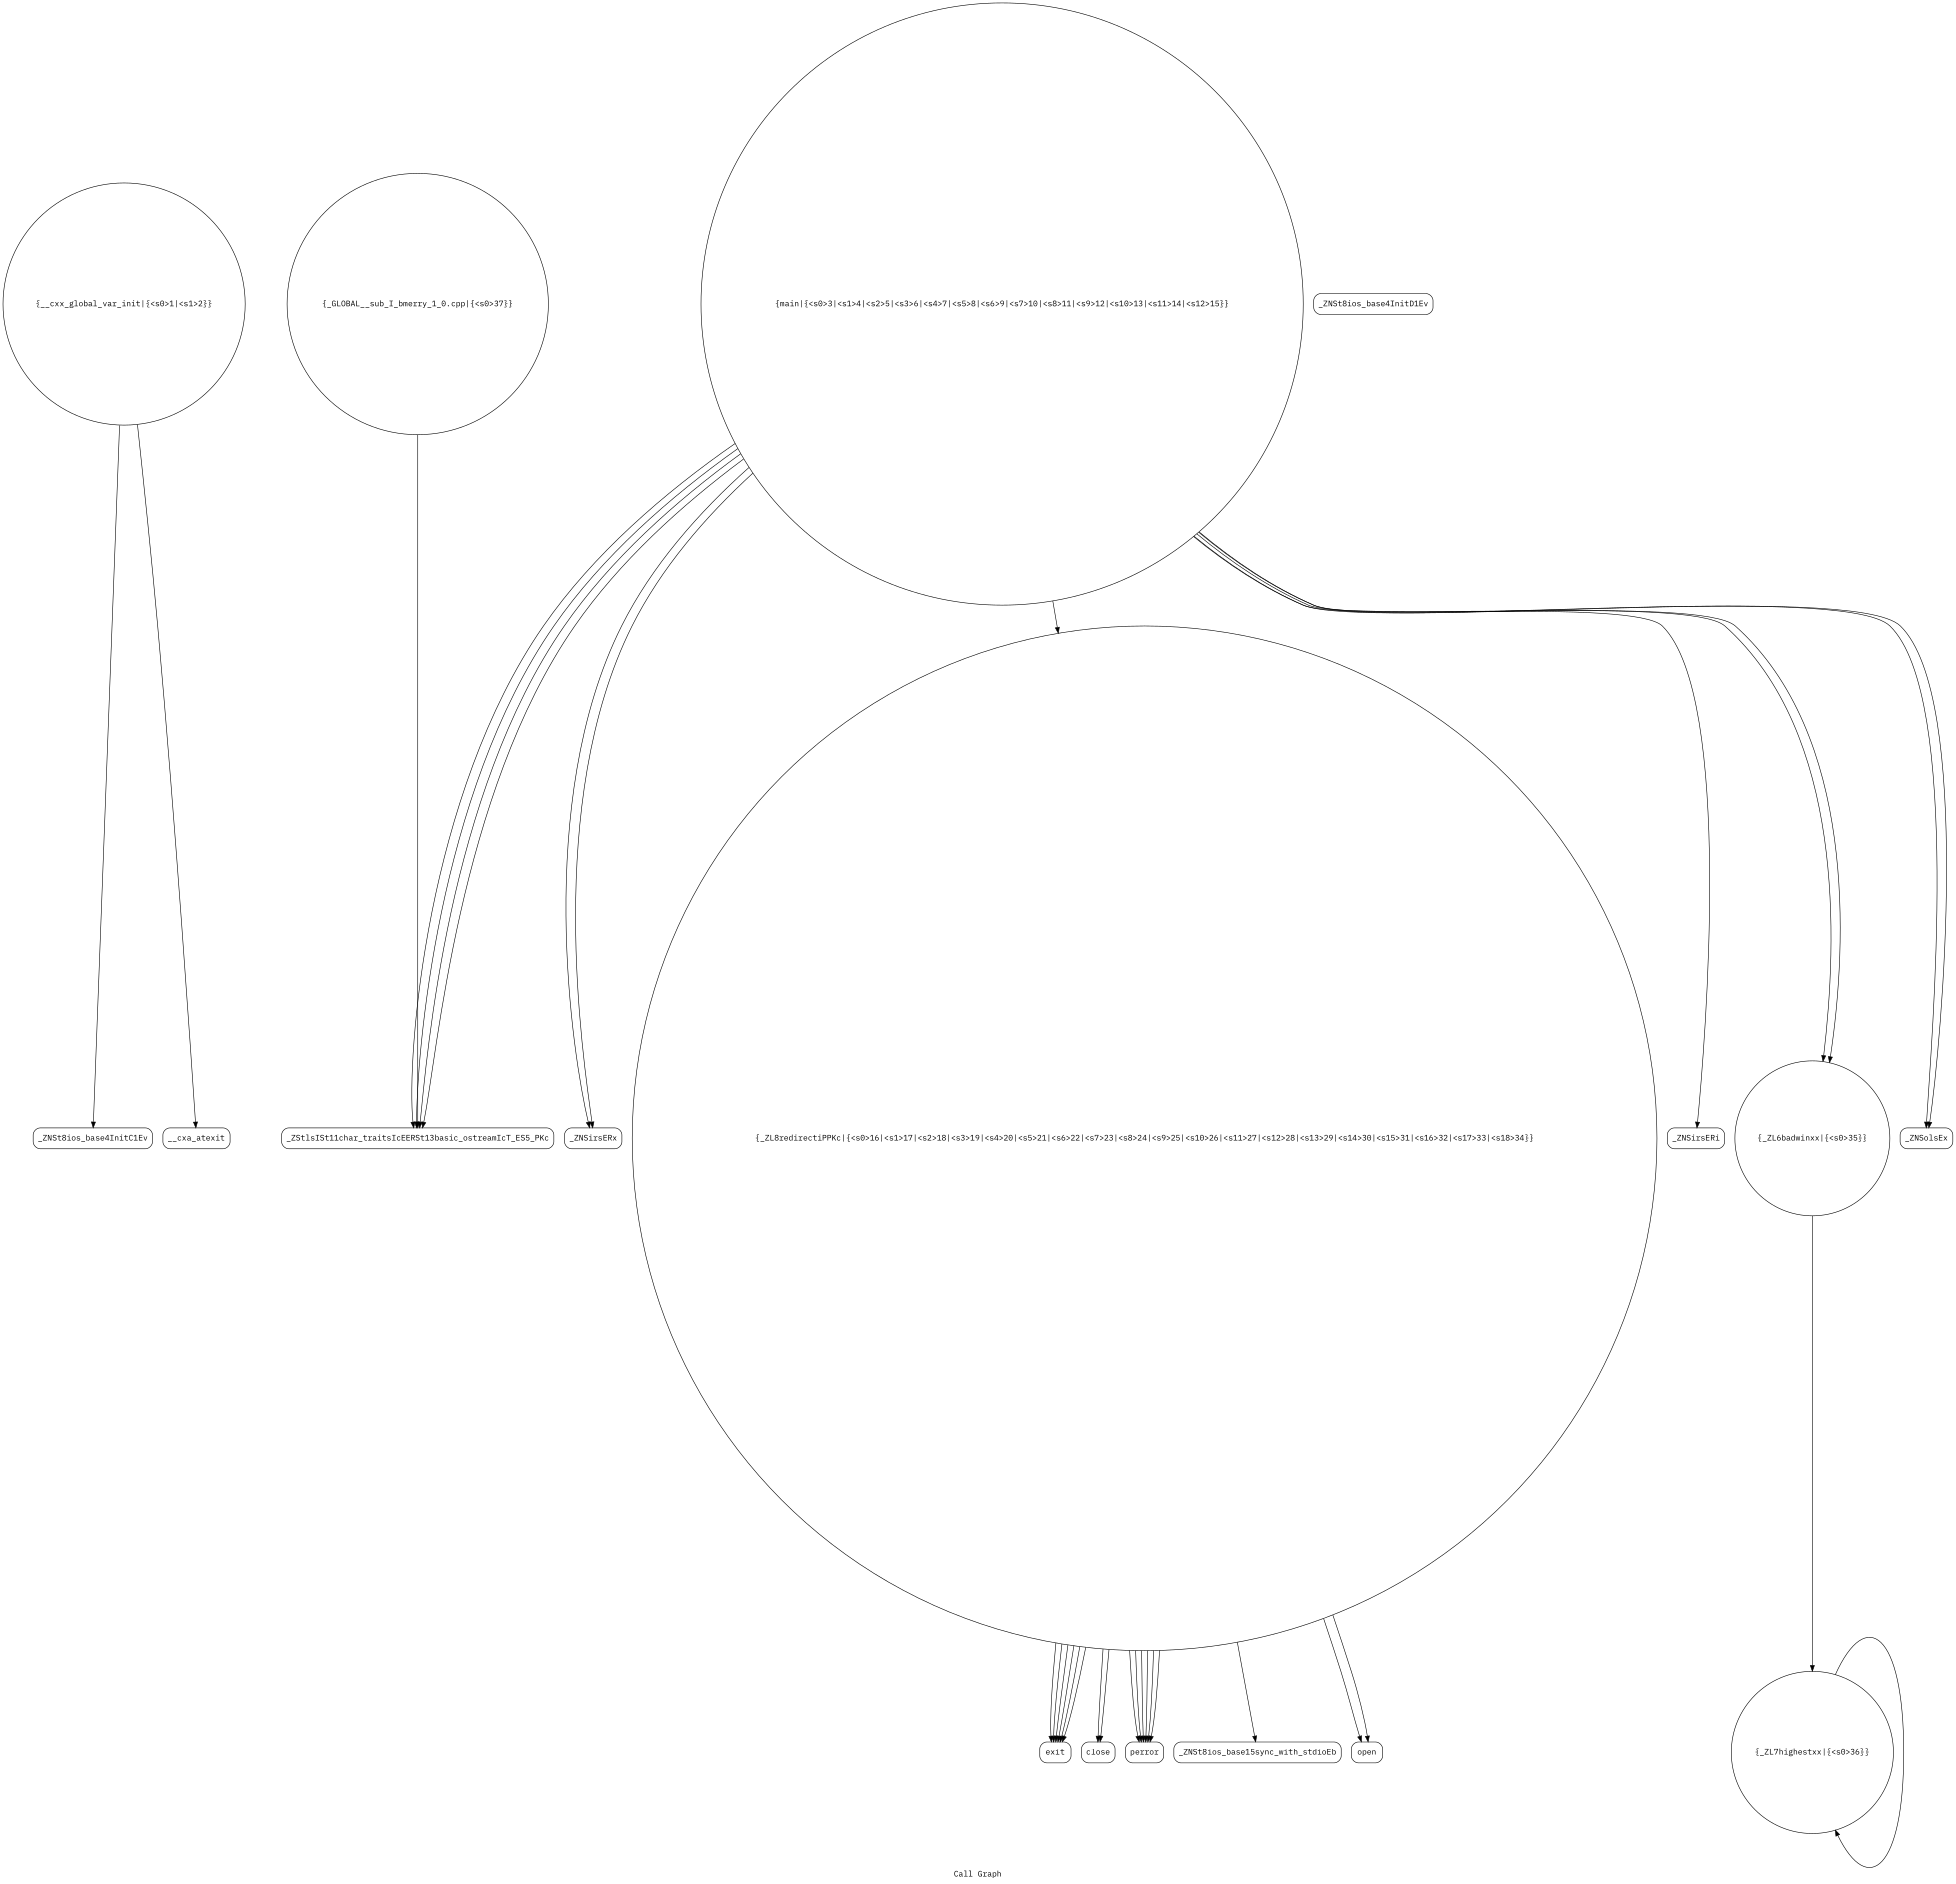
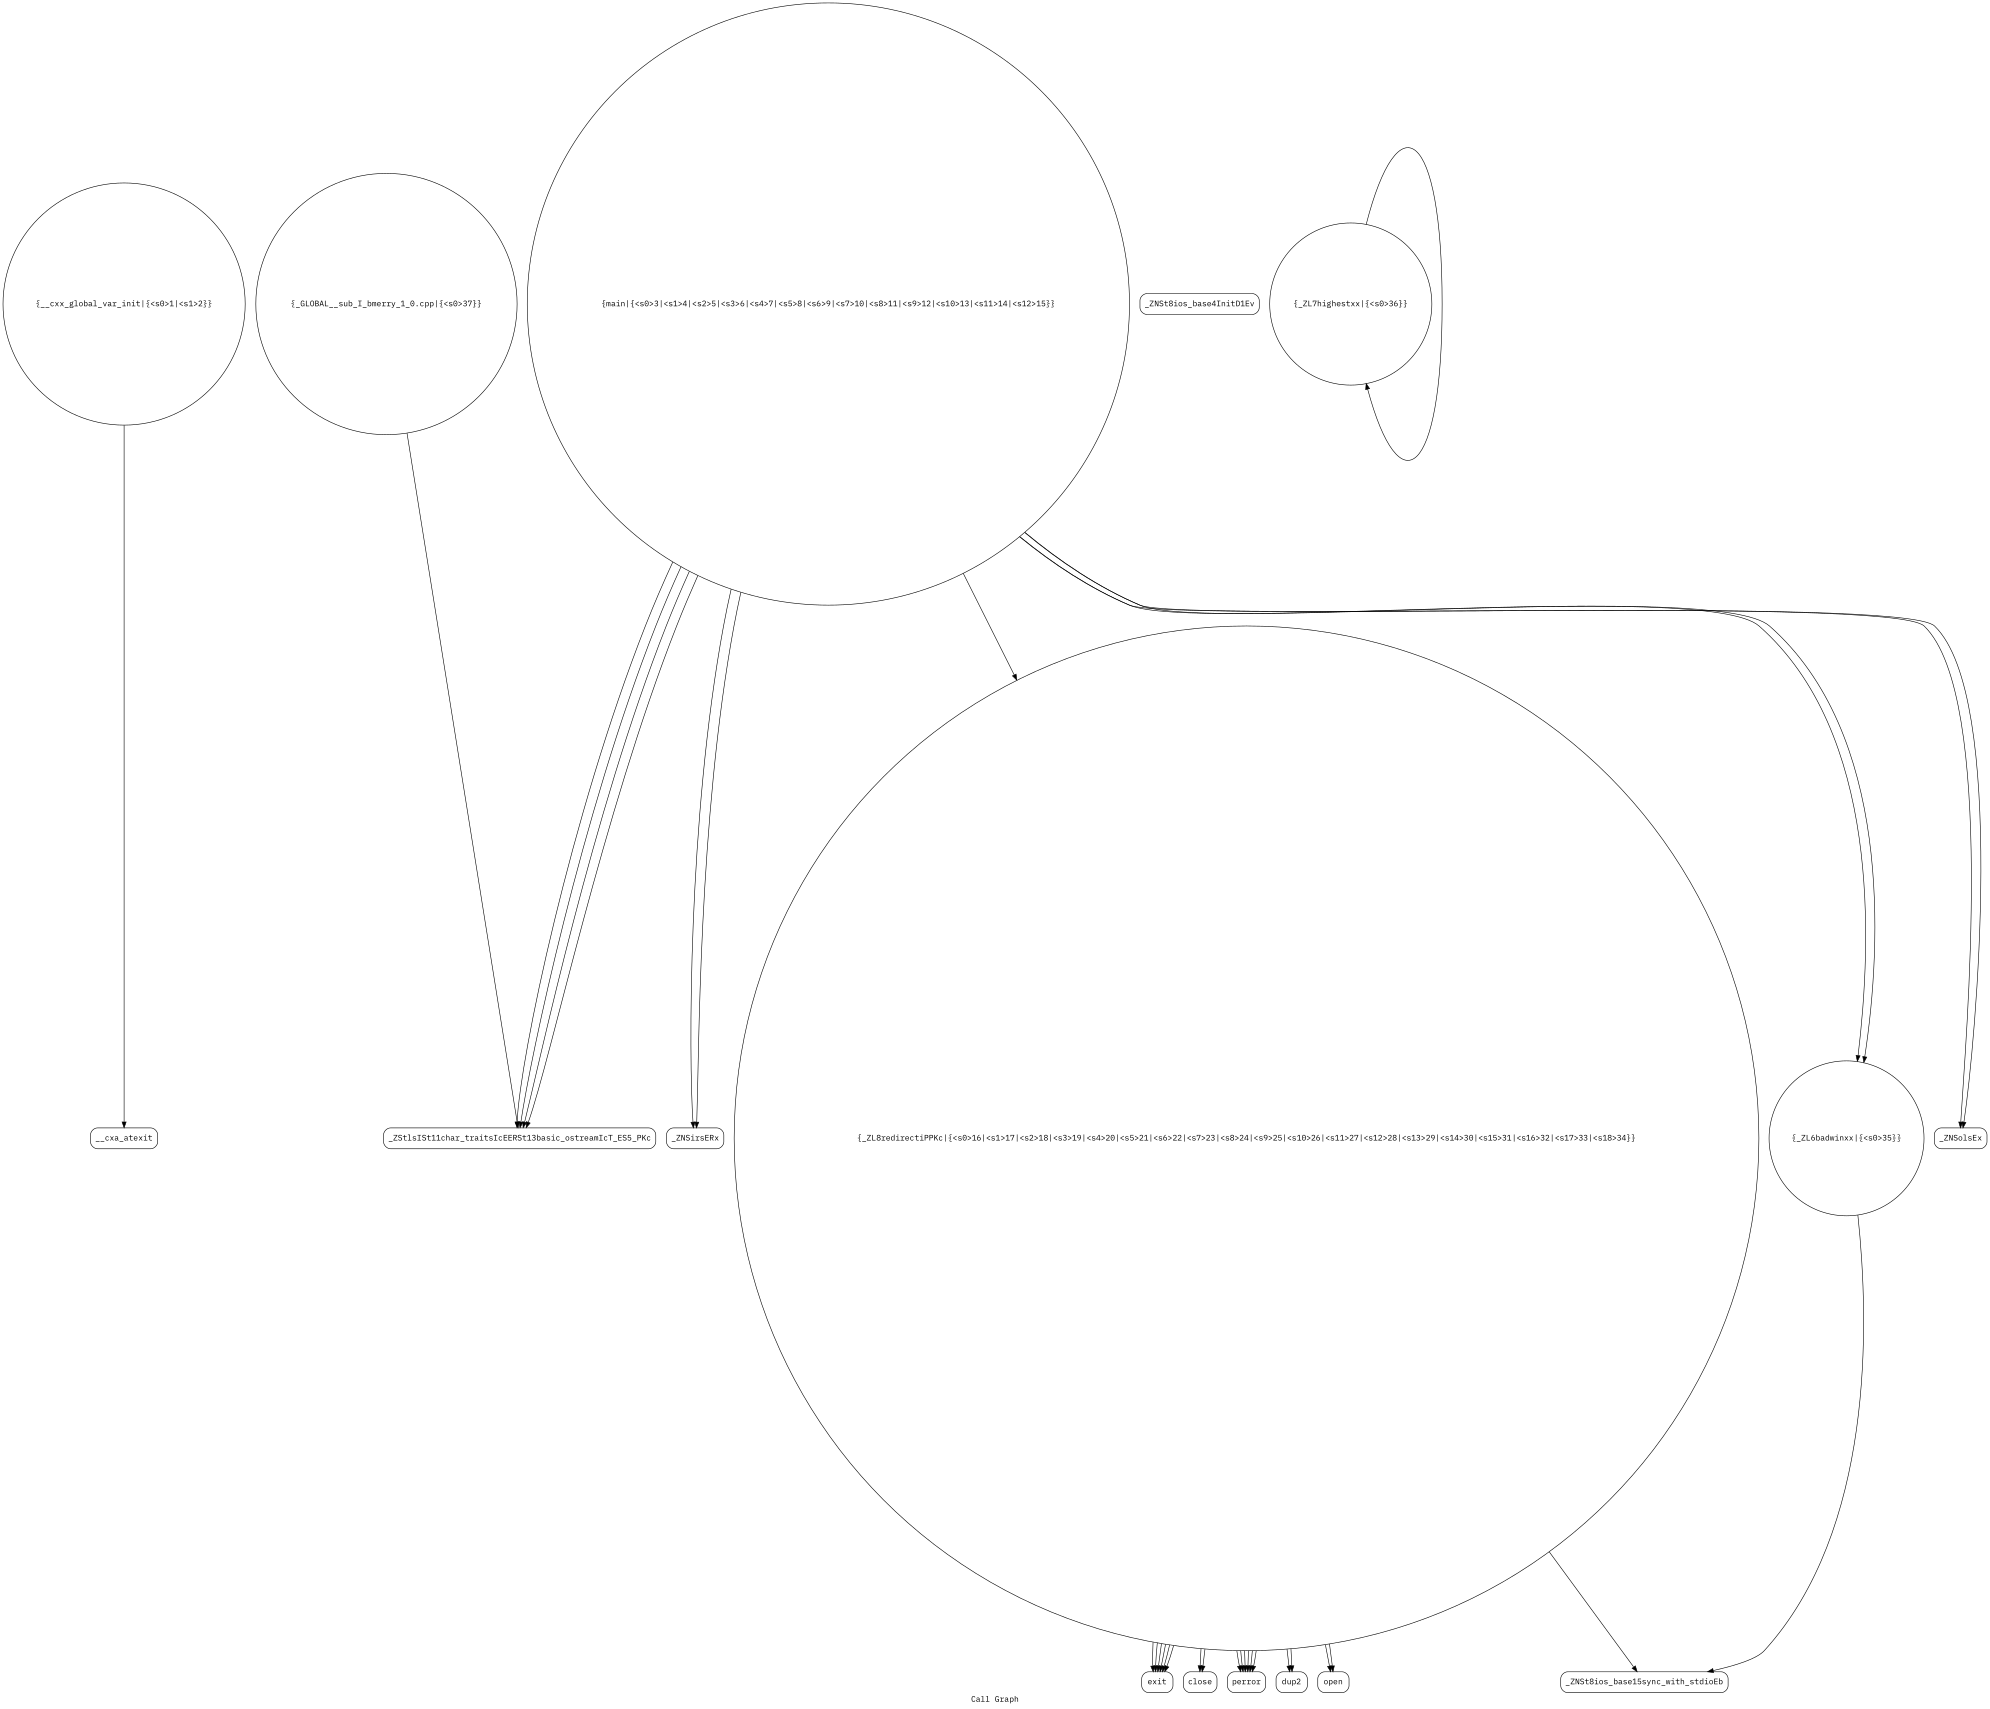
(93, 1138) -> none
(1696, 1138) -> none
(1812, 1441) -> (1849, 1471)
none -> (1292, 1682)
